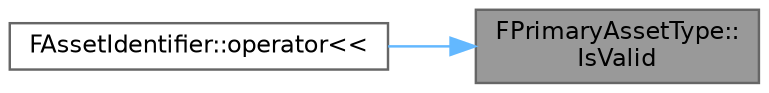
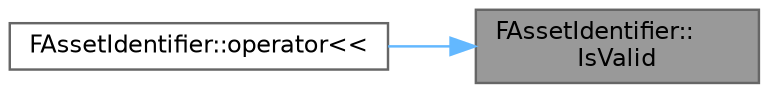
(617, 46) -> (617, 46)
